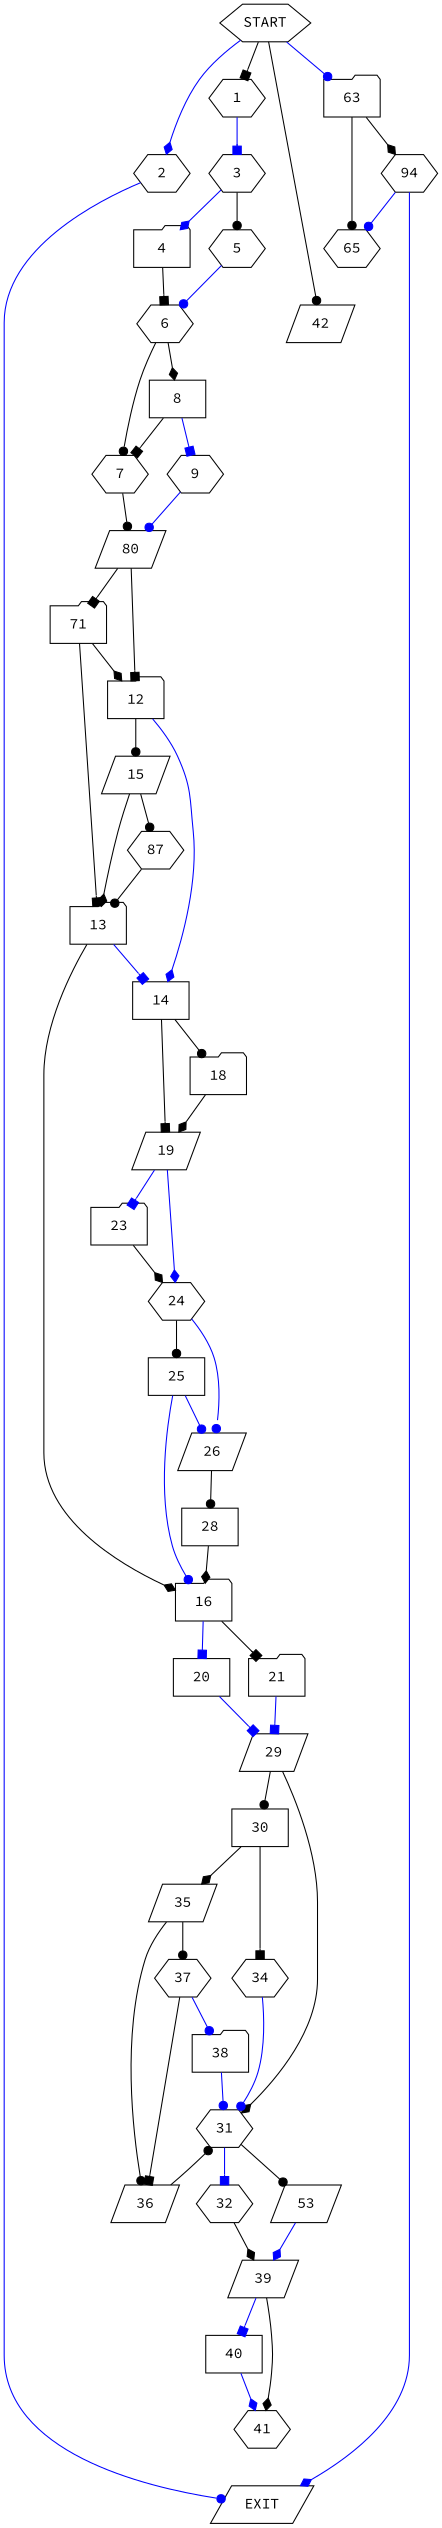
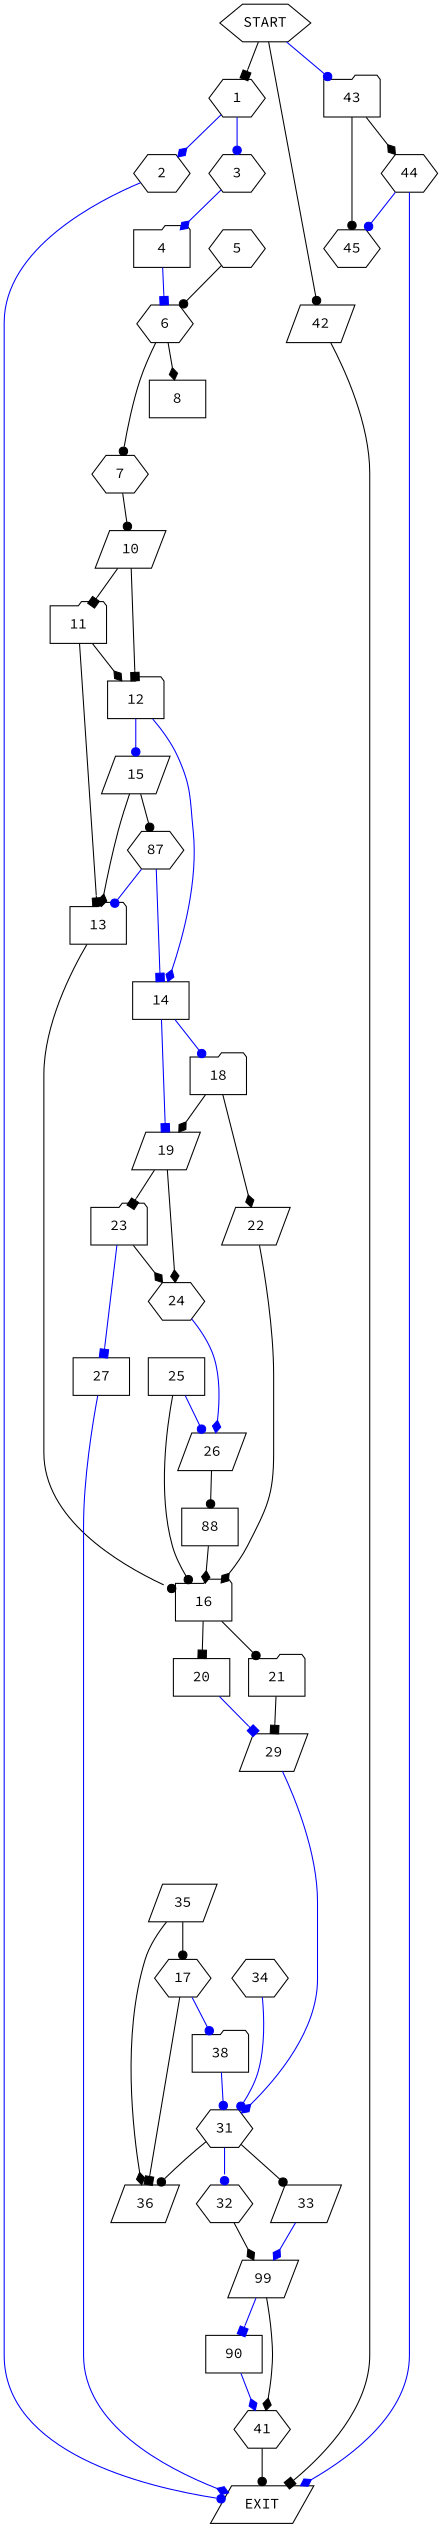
(196, 85) -> (204, 131)
(352, 98) -> (352, 98)
(237, 132) -> (237, 132)
(409, 173) -> (409, 173)
(237, 207) -> none
(352, 249) -> (352, 249)
(163, 281) -> (163, 281)
(204, 283) -> (204, 283)
(152, 432) -> none
(195, 474) -> none
(131, 549) -> (131, 549)
(78, 625) -> (78, 625)
(136, 733) -> (136, 733)
(129, 885) -> (129, 885)
(126, 959) -> (158, 920)
(187, 1035) -> (187, 1035)
(163, 1070) -> (163, 1070)
(145, 1184) -> (145, 1184)
(171, 1220) -> (171, 1220)
none -> (256, 1226)
(44, 1288) -> (44, 1288)
(177, 1335) -> none
(216, 1366) -> (216, 1366)
none -> (101, 1377)
none -> (370, 1420)
(165, 1487) -> (165, 1487)
(210, 1527) -> (210, 1527)
(203, 1635) -> (203, 1635)
(237, 1637) -> (237, 1637)
(275, 1710) -> (275, 1710)
(260, 1828) -> none
(318, 1945) -> (318, 1945)
(183, 1978) -> (183, 1978)
(132, 2046) -> (132, 2046)
(225, 2161) -> (225, 2161)
(188, 2170) -> (185, 2160)
(306, 2204) -> (306, 2204)
(263, 2279) -> (263, 2279)
(234, 2354) -> (234, 2354)
none -> (262, 2463)
